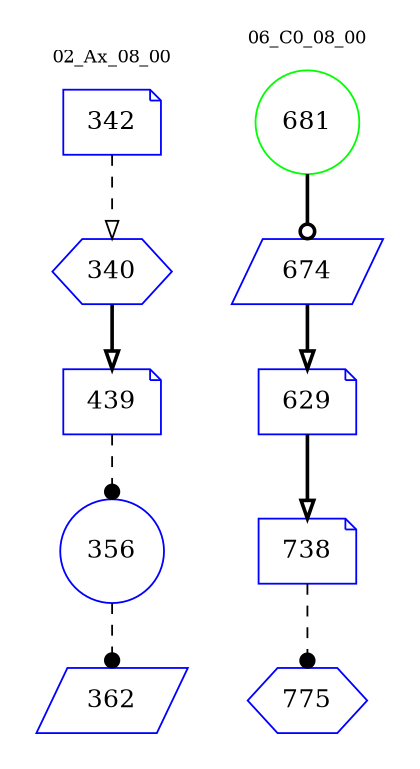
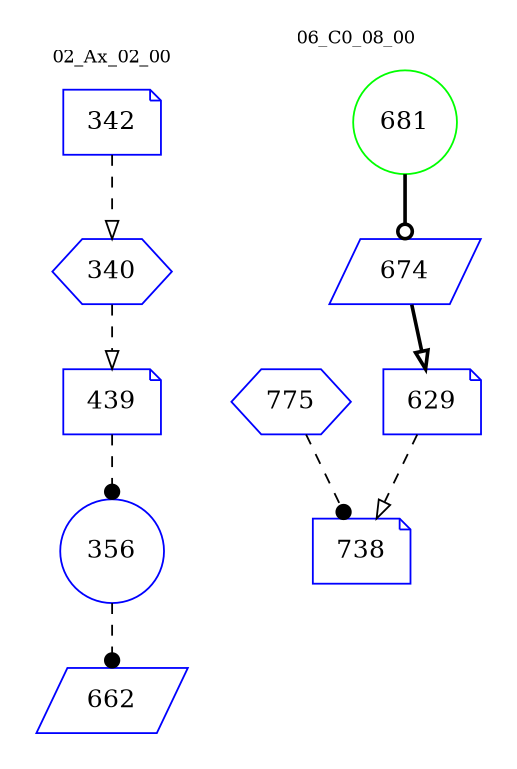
(112, 58) -> (112, 58)
(112, 328) -> (112, 328)
(307, 467) -> (401, 468)
(307, 618) -> (323, 470)
(112, 701) -> (112, 701)
